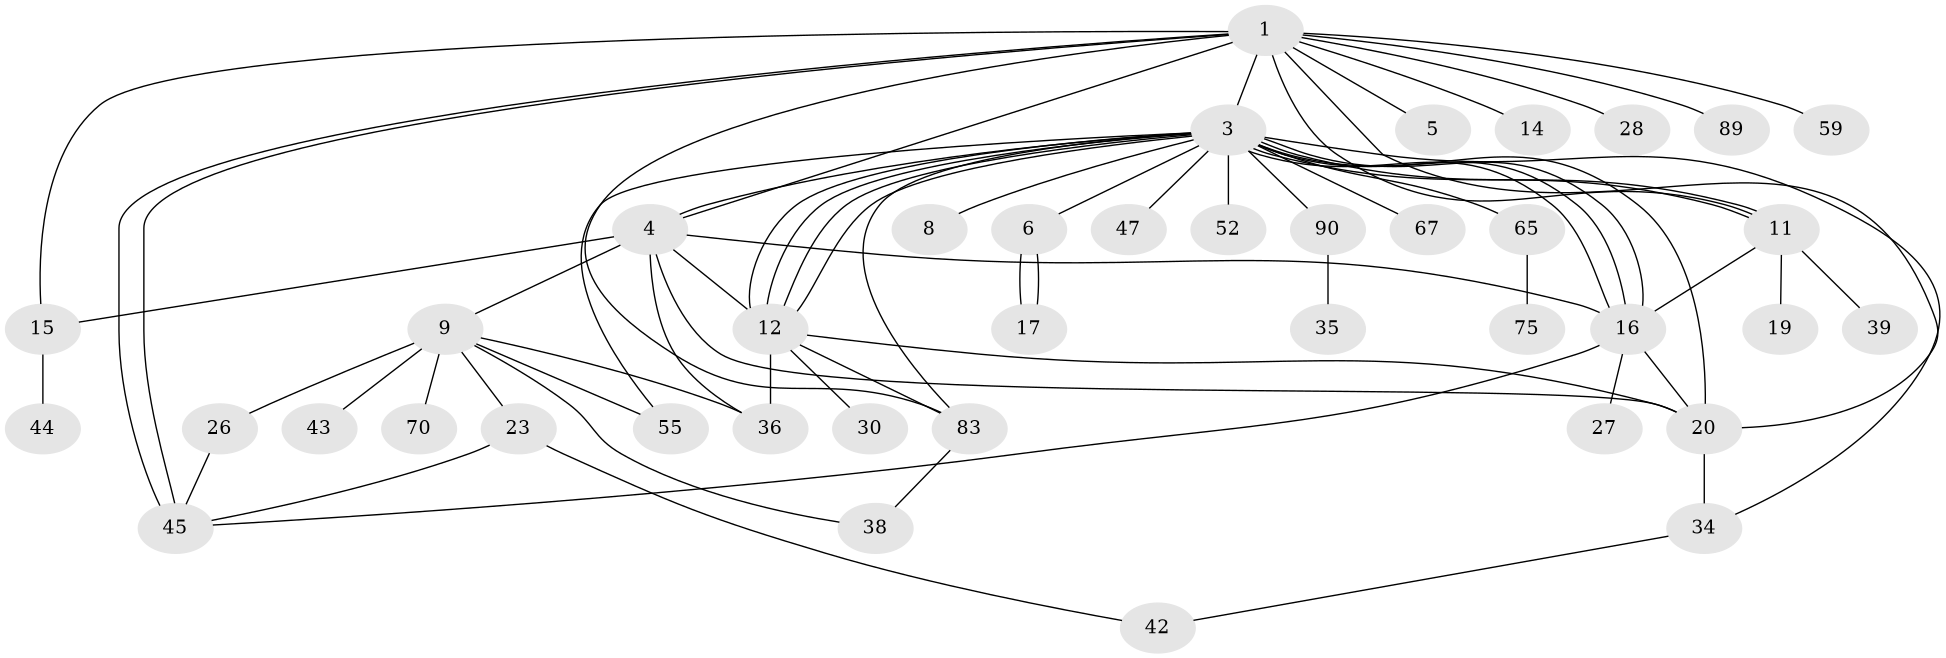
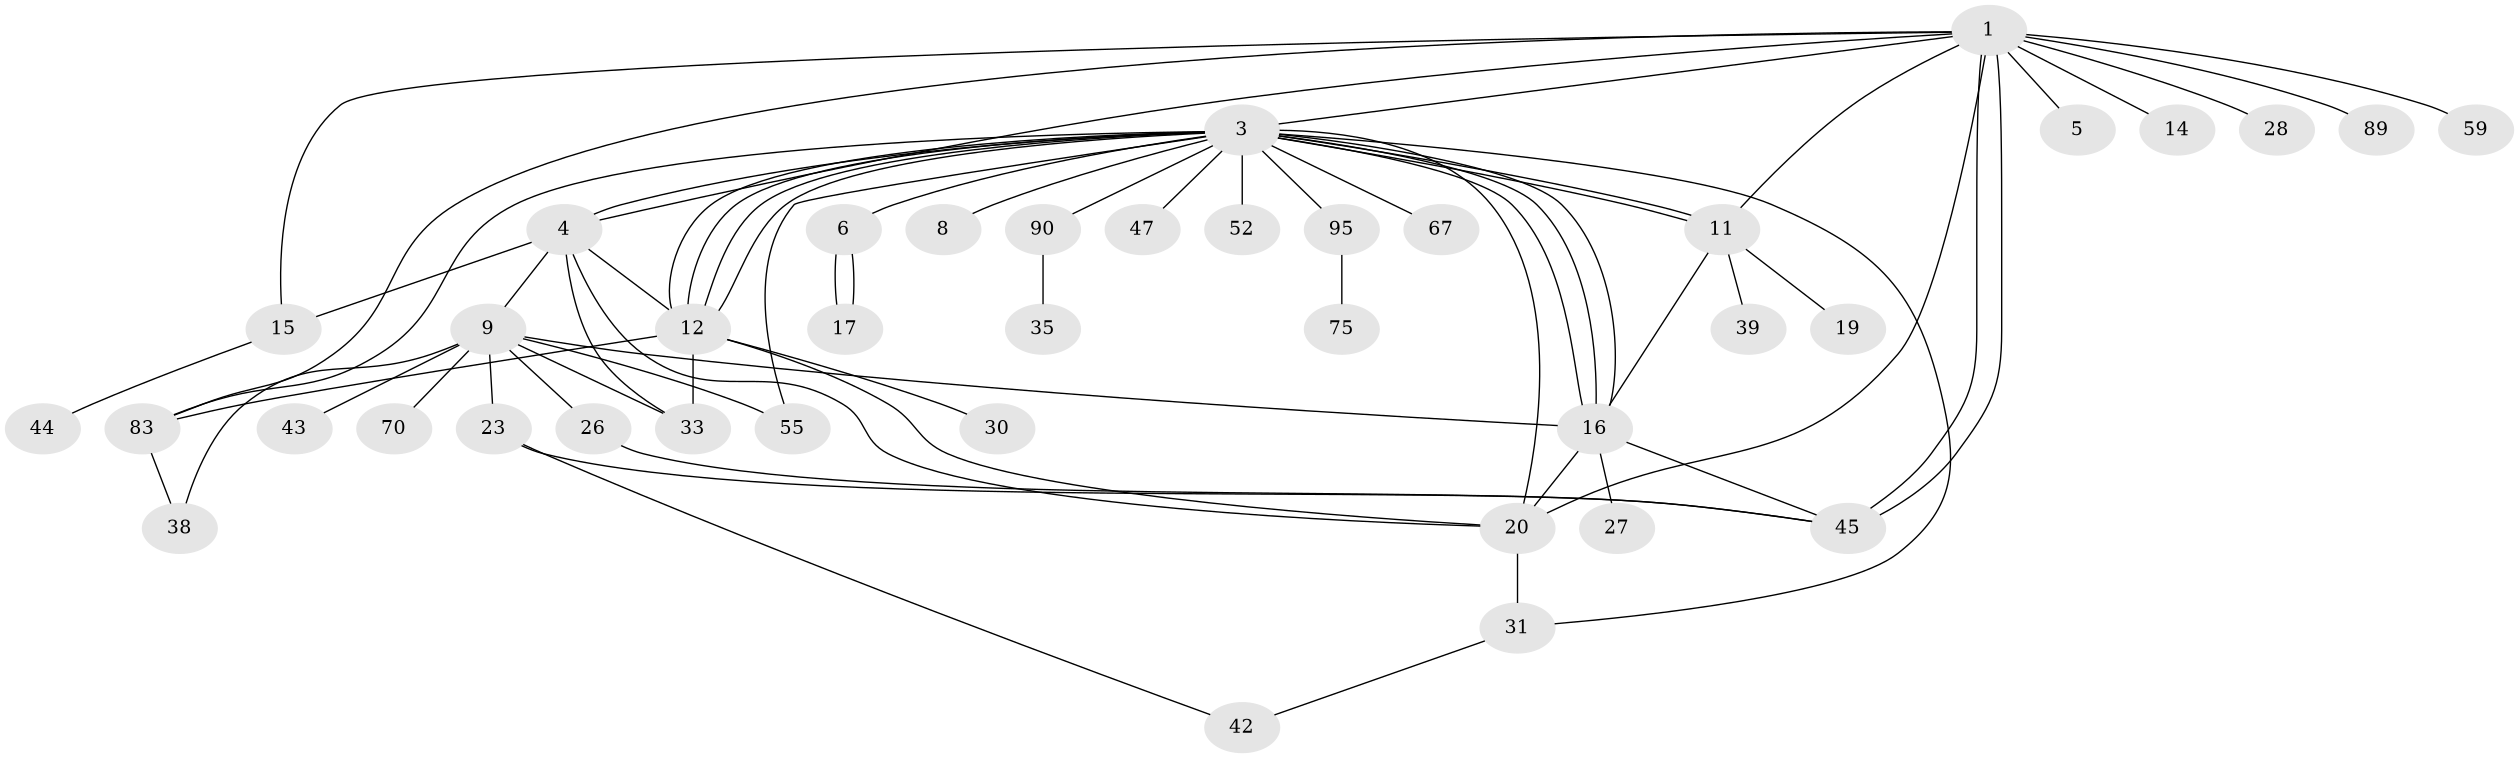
(1527, 230) -> (1342, 230)
(1145, 262) -> (1040, 392)
(771, 429) -> (693, 429)
(1704, 528) -> (1518, 628)
